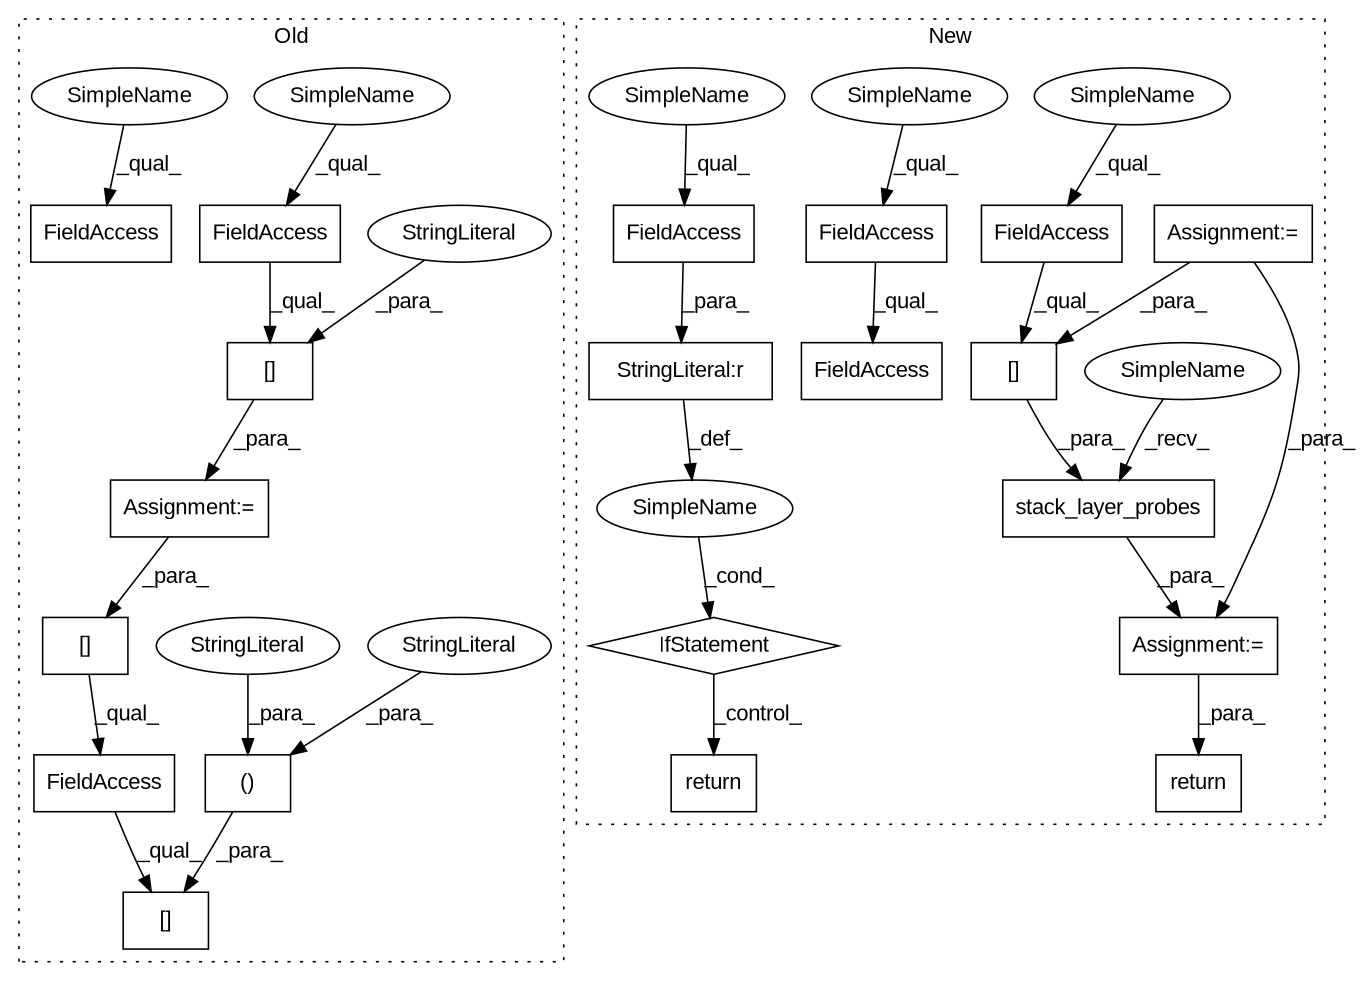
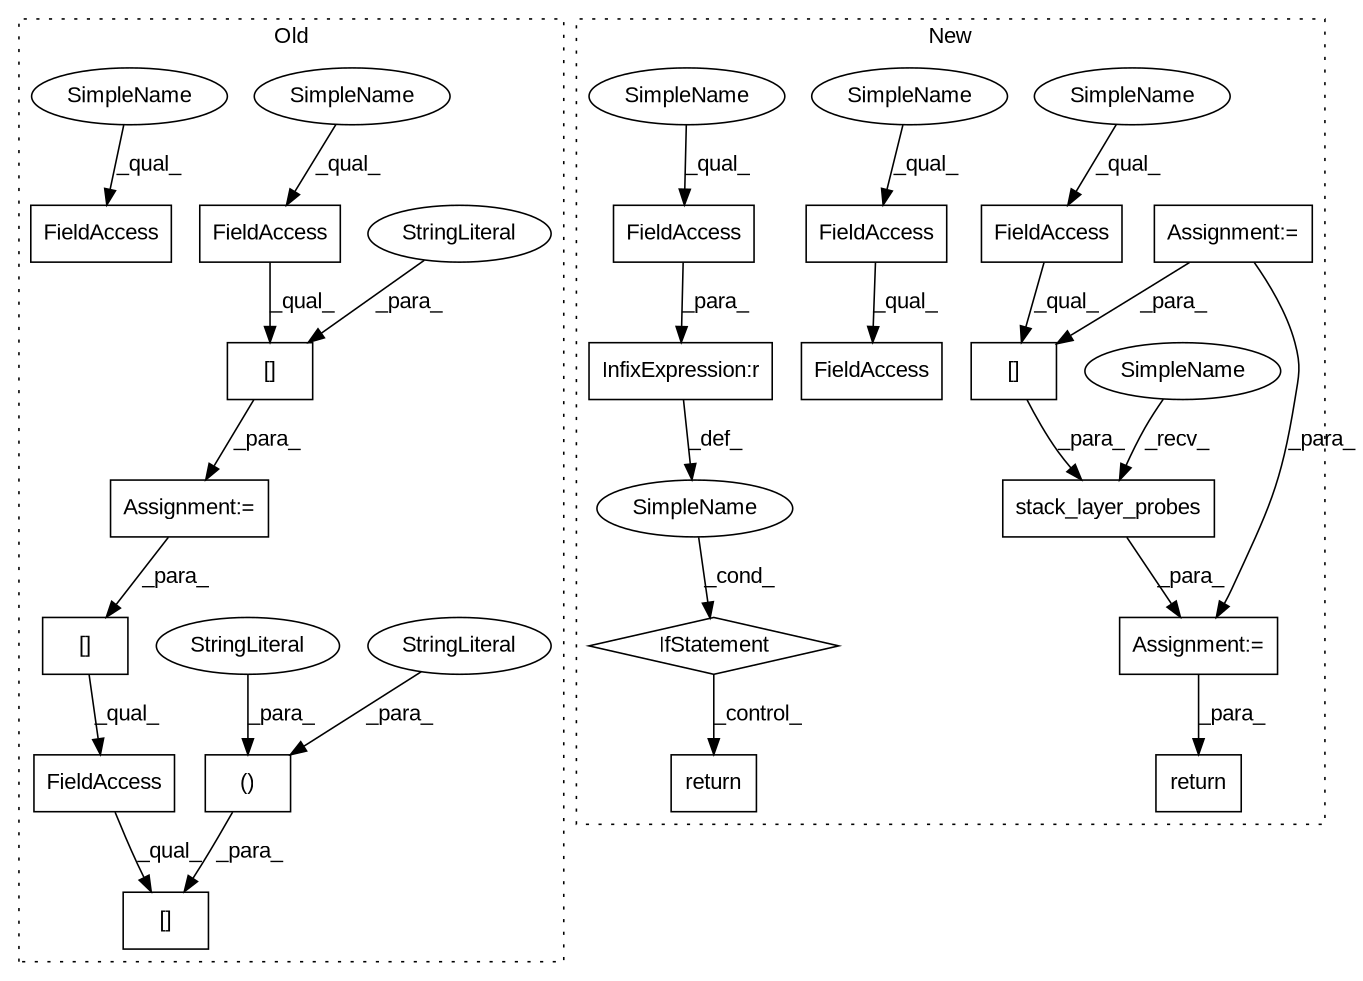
(681, 371) -> (681, 371)
